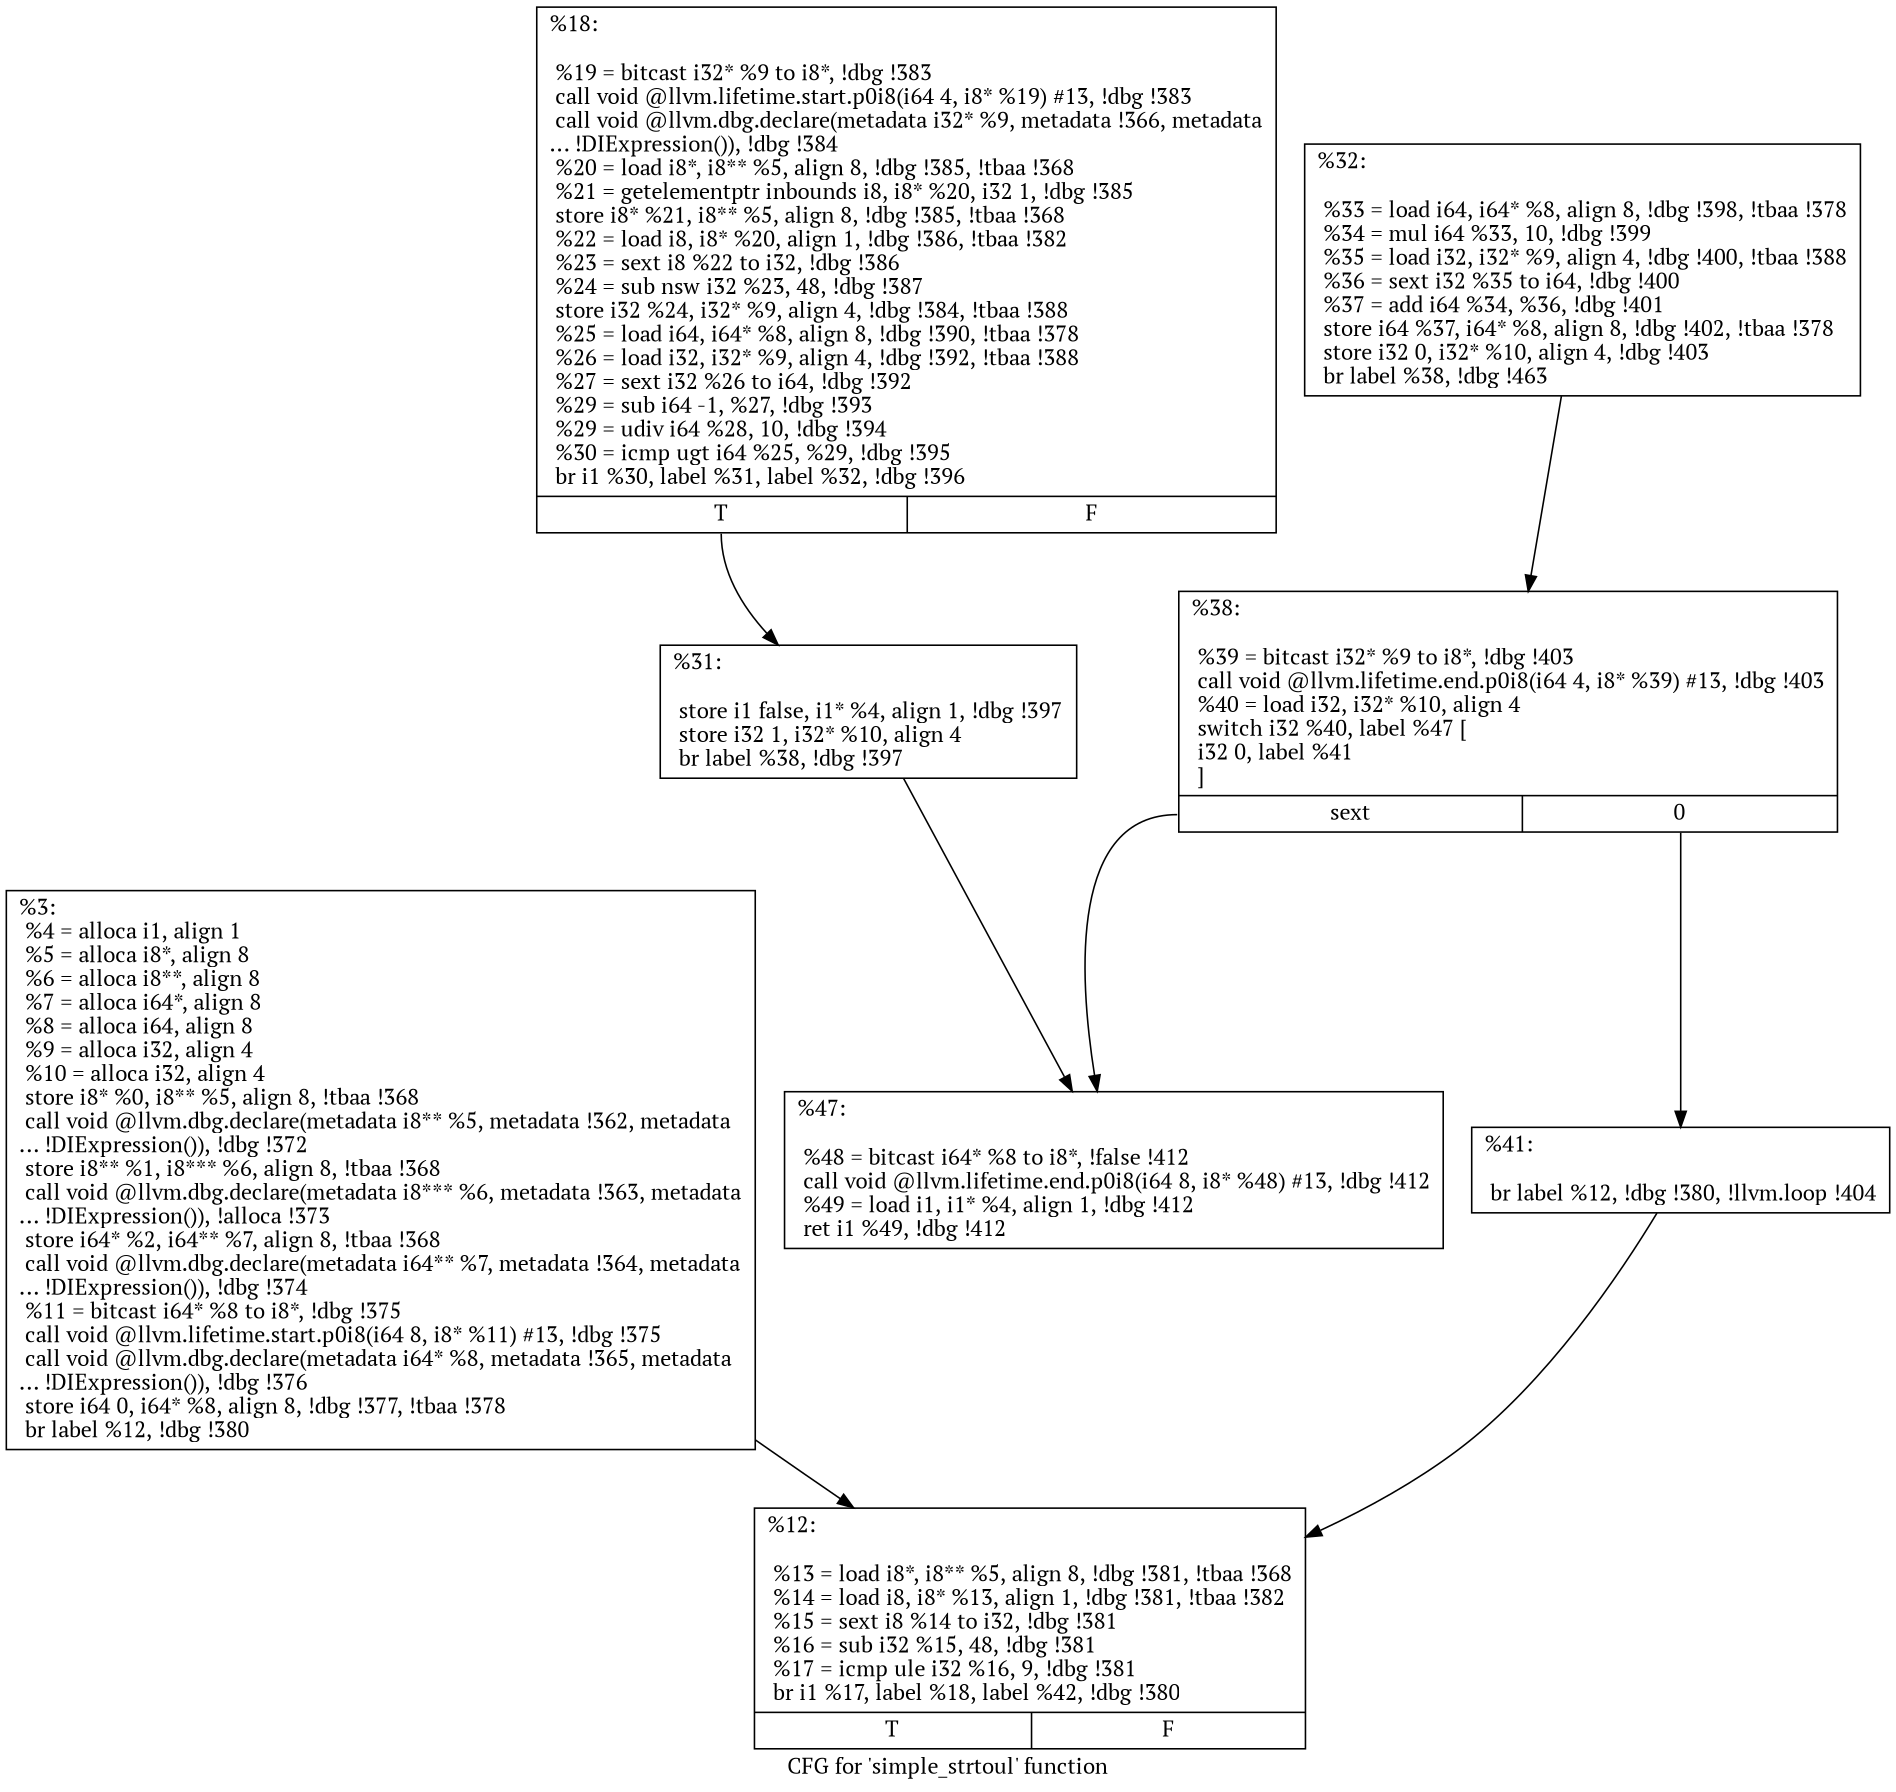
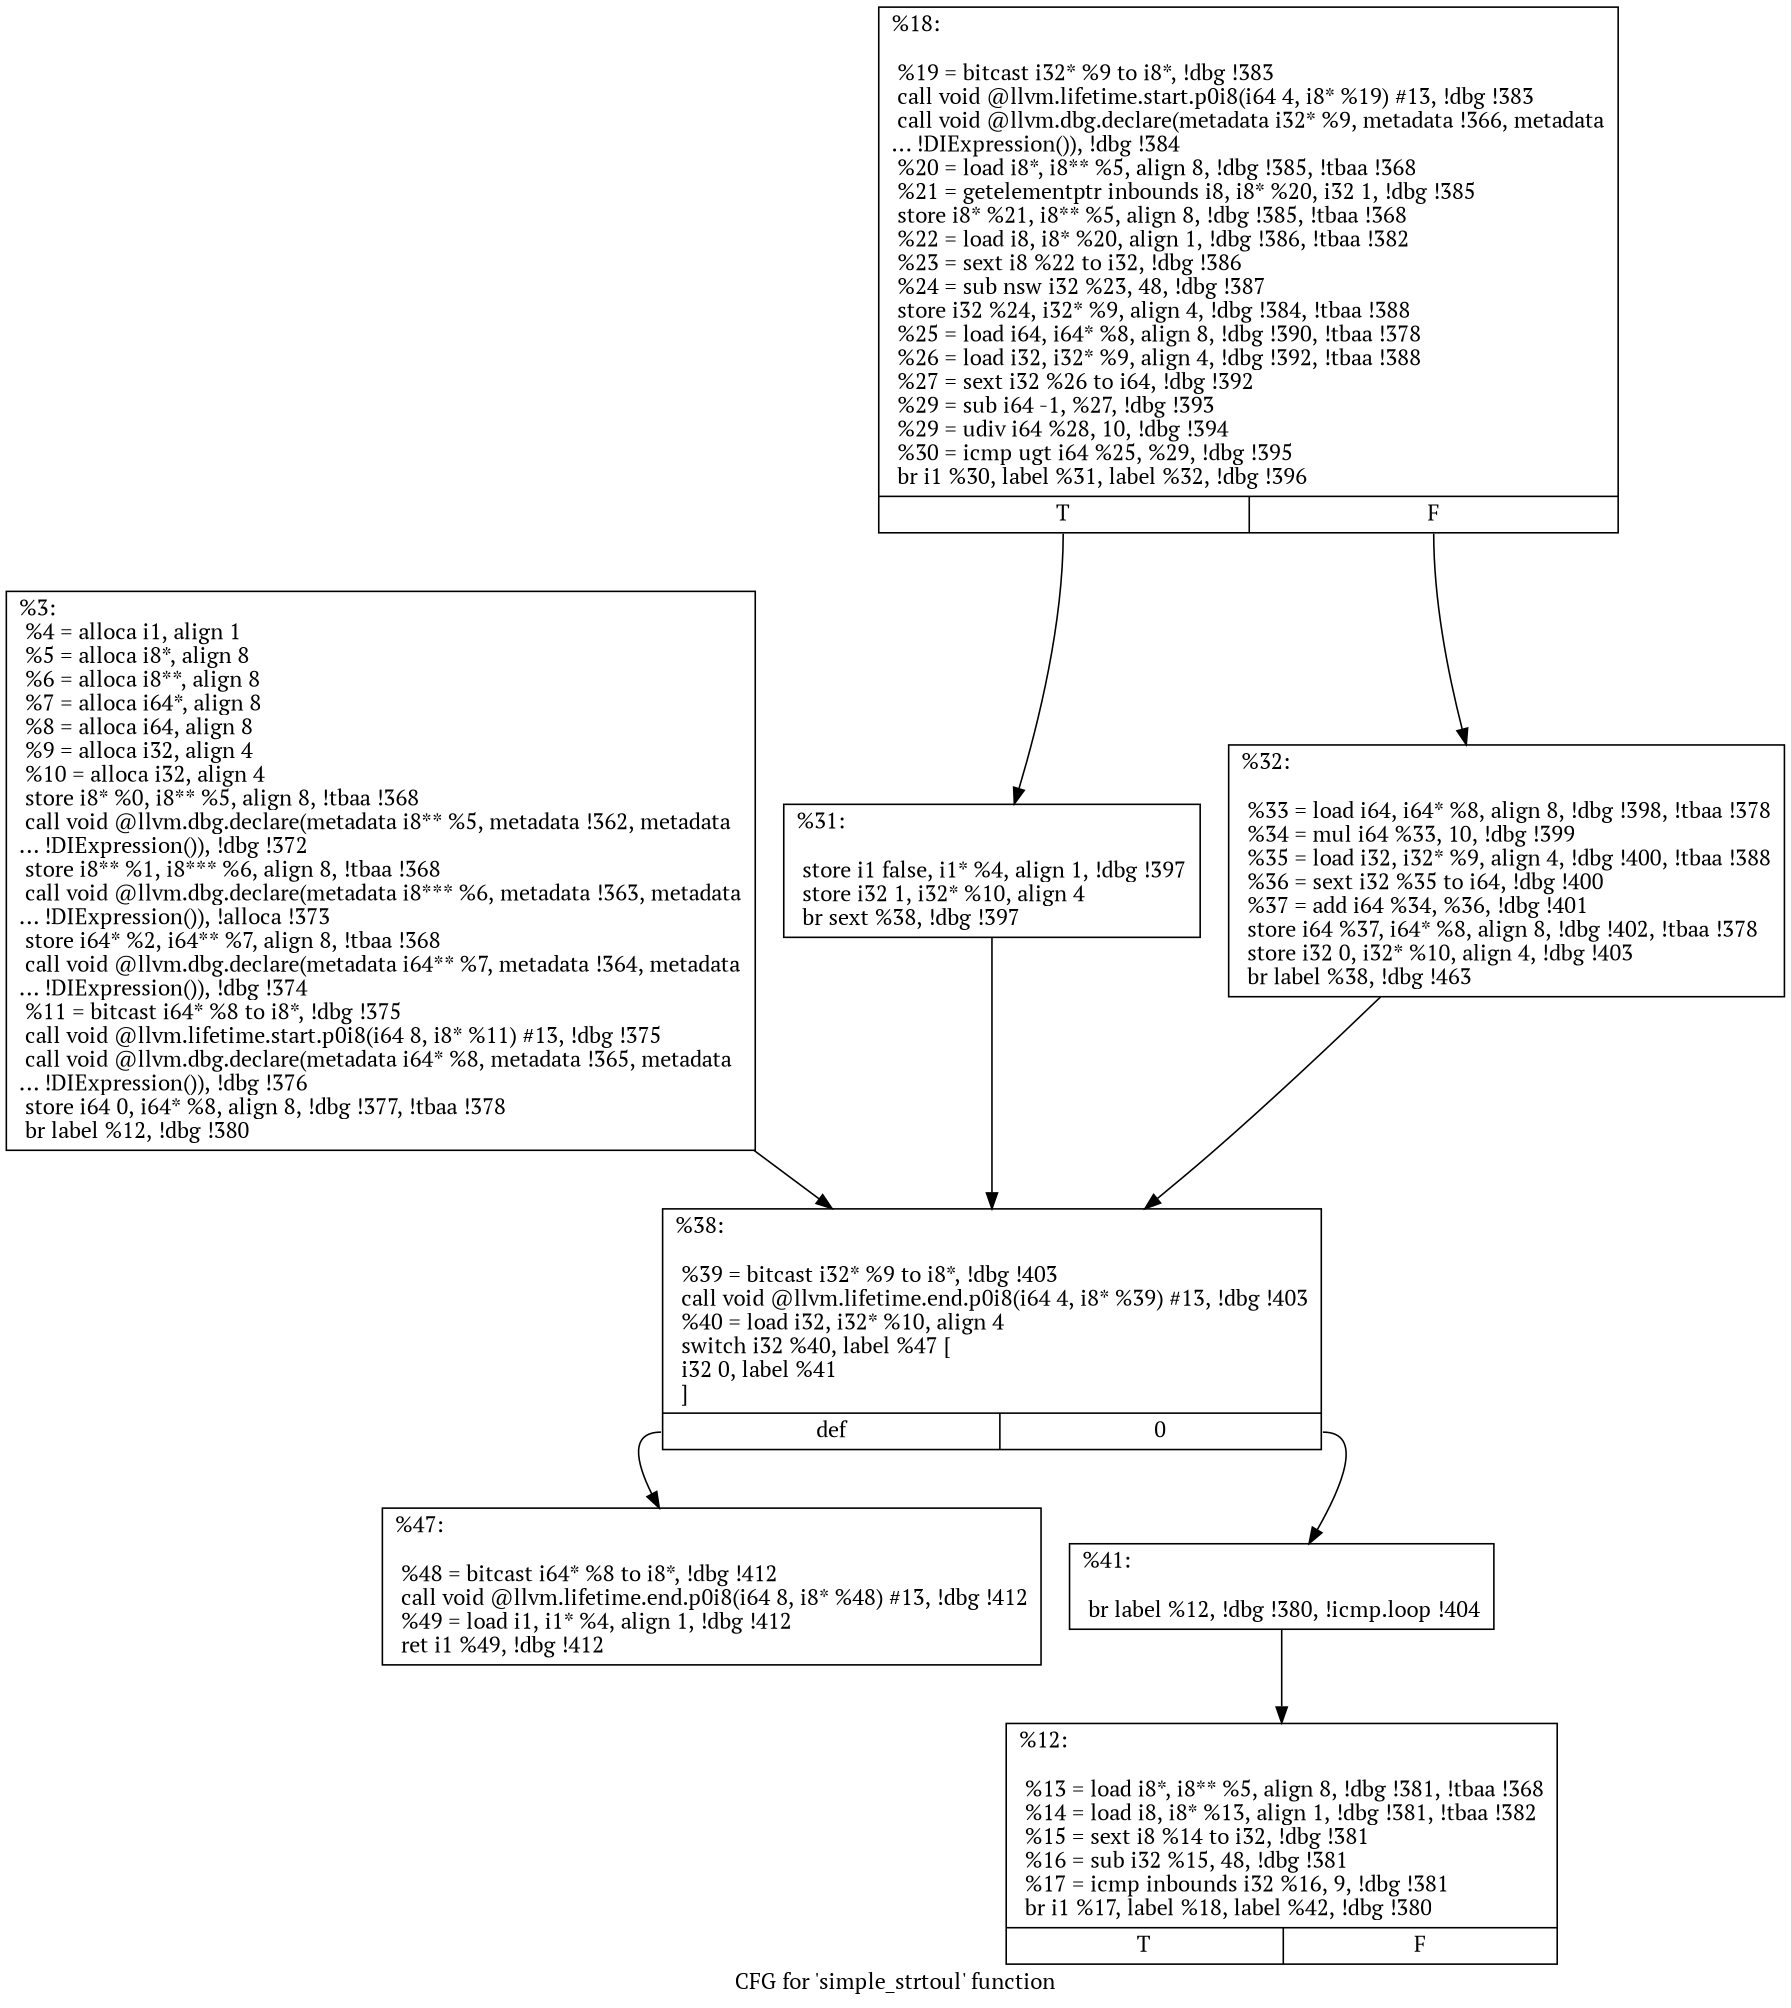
none -> (1442, 632)
(788, 759) -> (909, 918)
(1351, 813) -> (831, 1431)
(984, 928) -> (992, 1065)
(994, 1158) -> (587, 1575)
(1681, 1194) -> (1282, 1610)
(798, 1469) -> (787, 1175)
(952, 1670) -> (1234, 1885)
